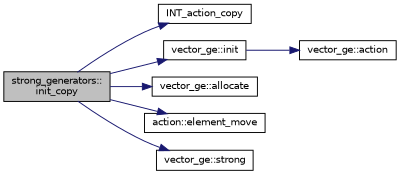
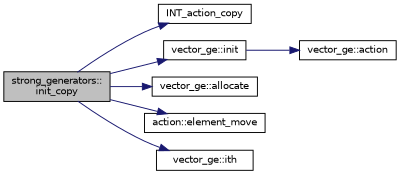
(205, 160) -> (205, 160)
